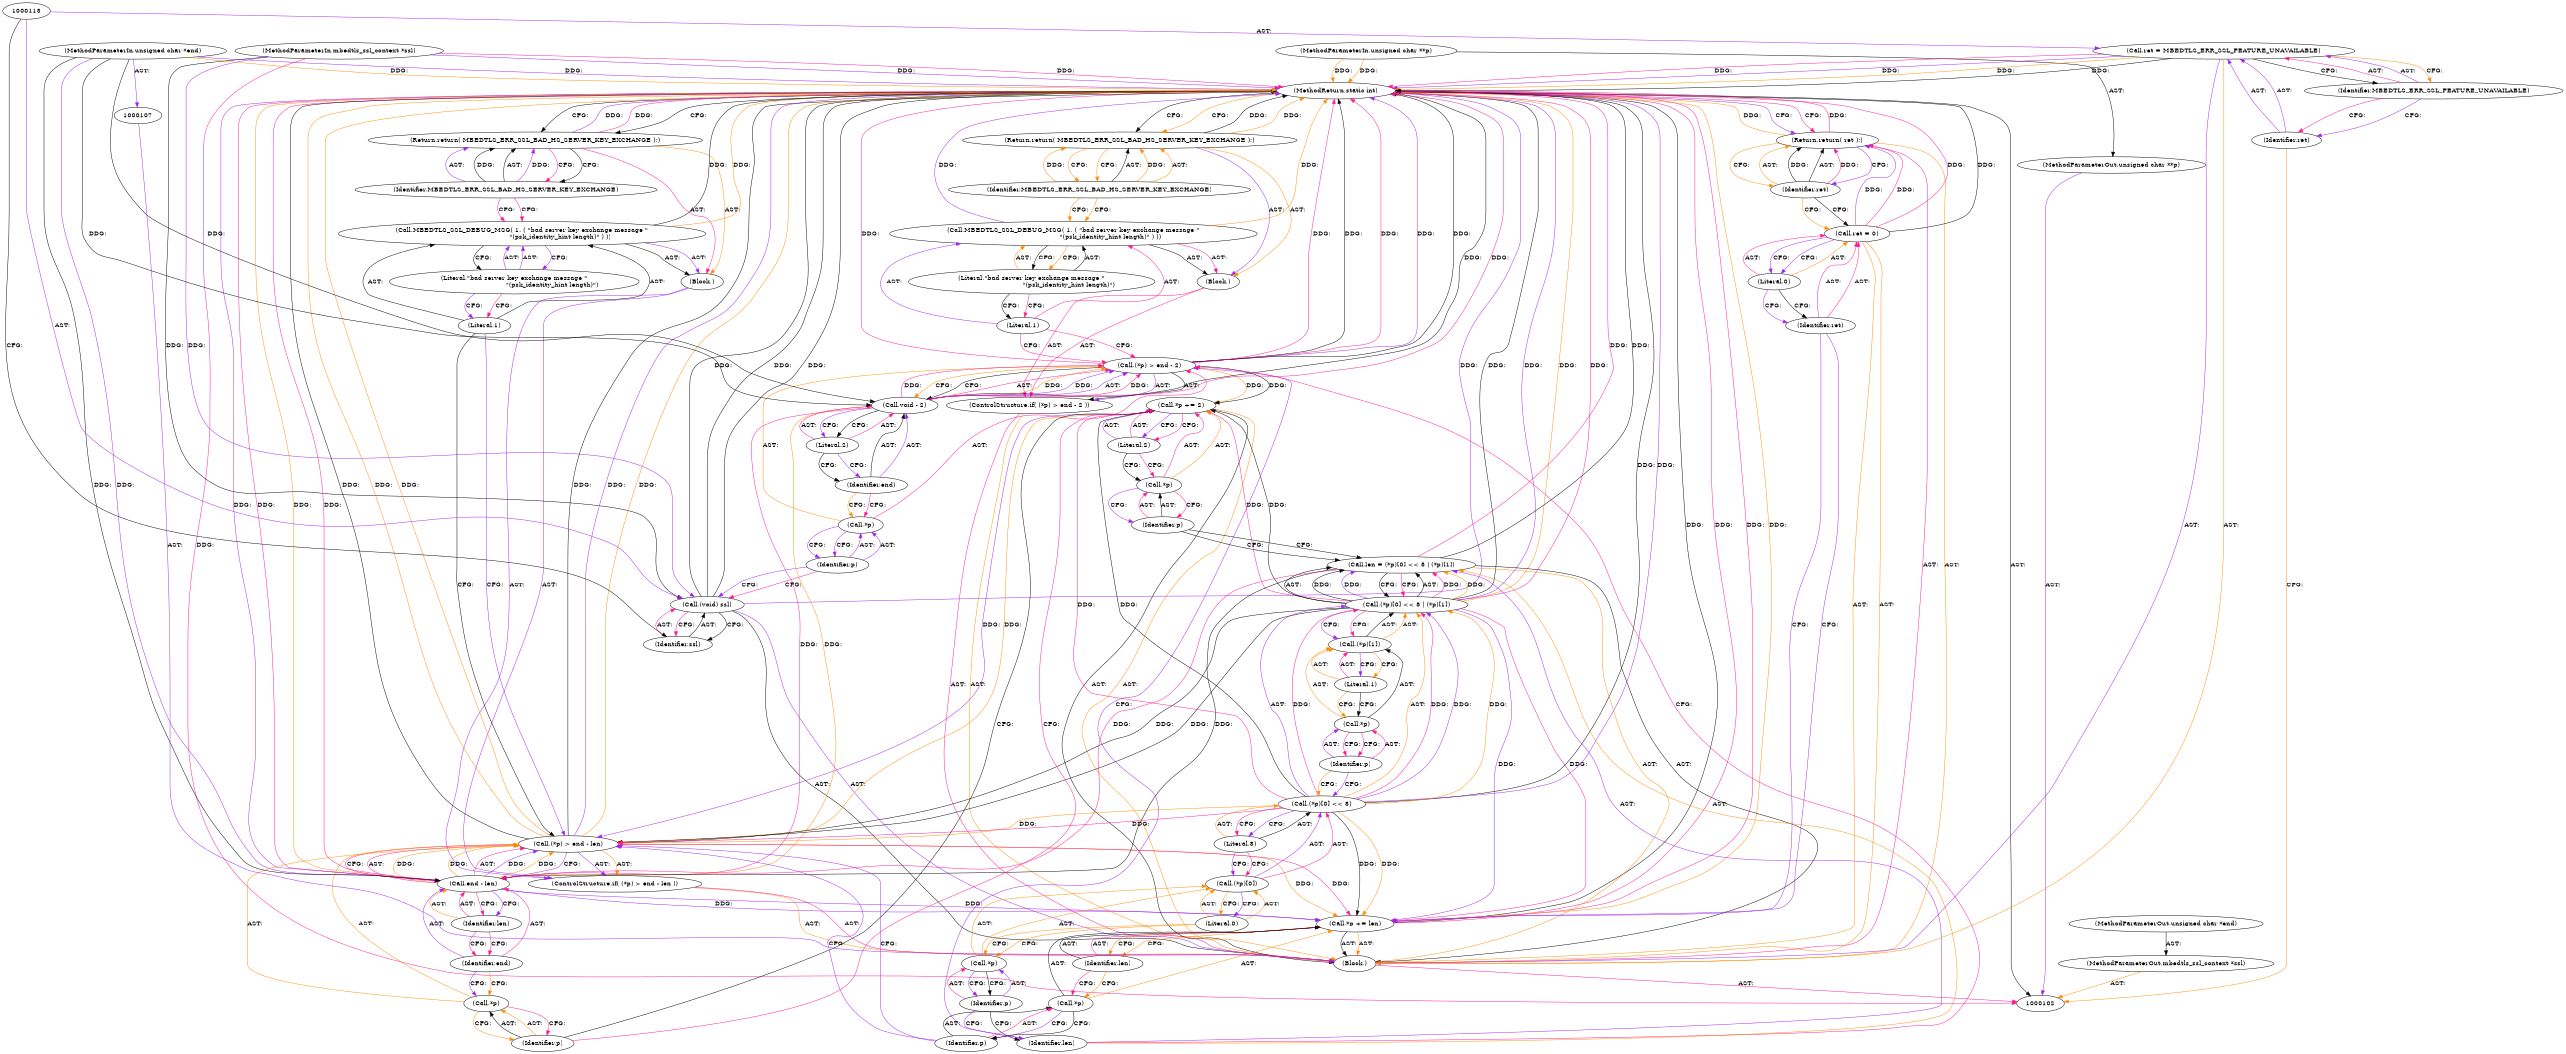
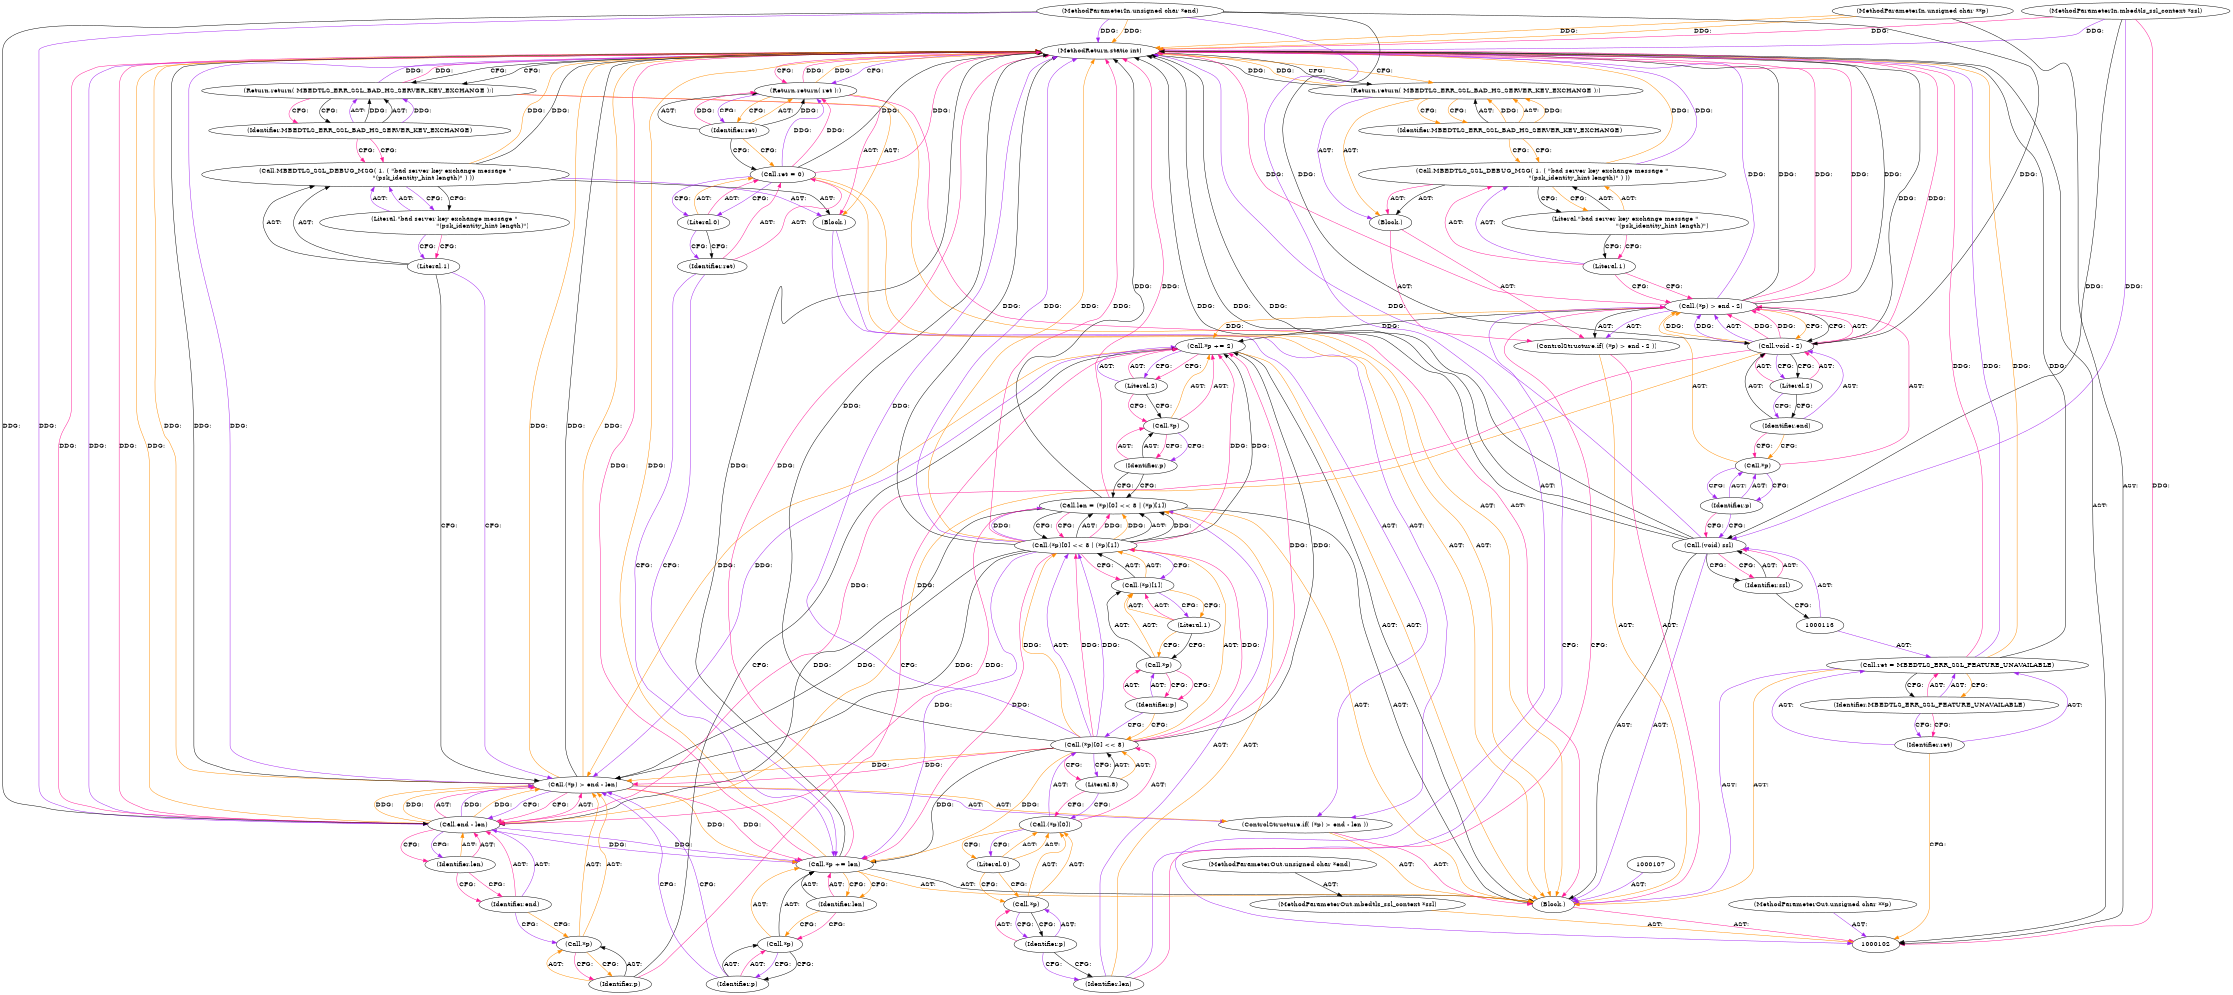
(1819, 56) -> (2123, 530)
(135, 81) -> (1501, 742)
(129, 520) -> (1790, 605)
